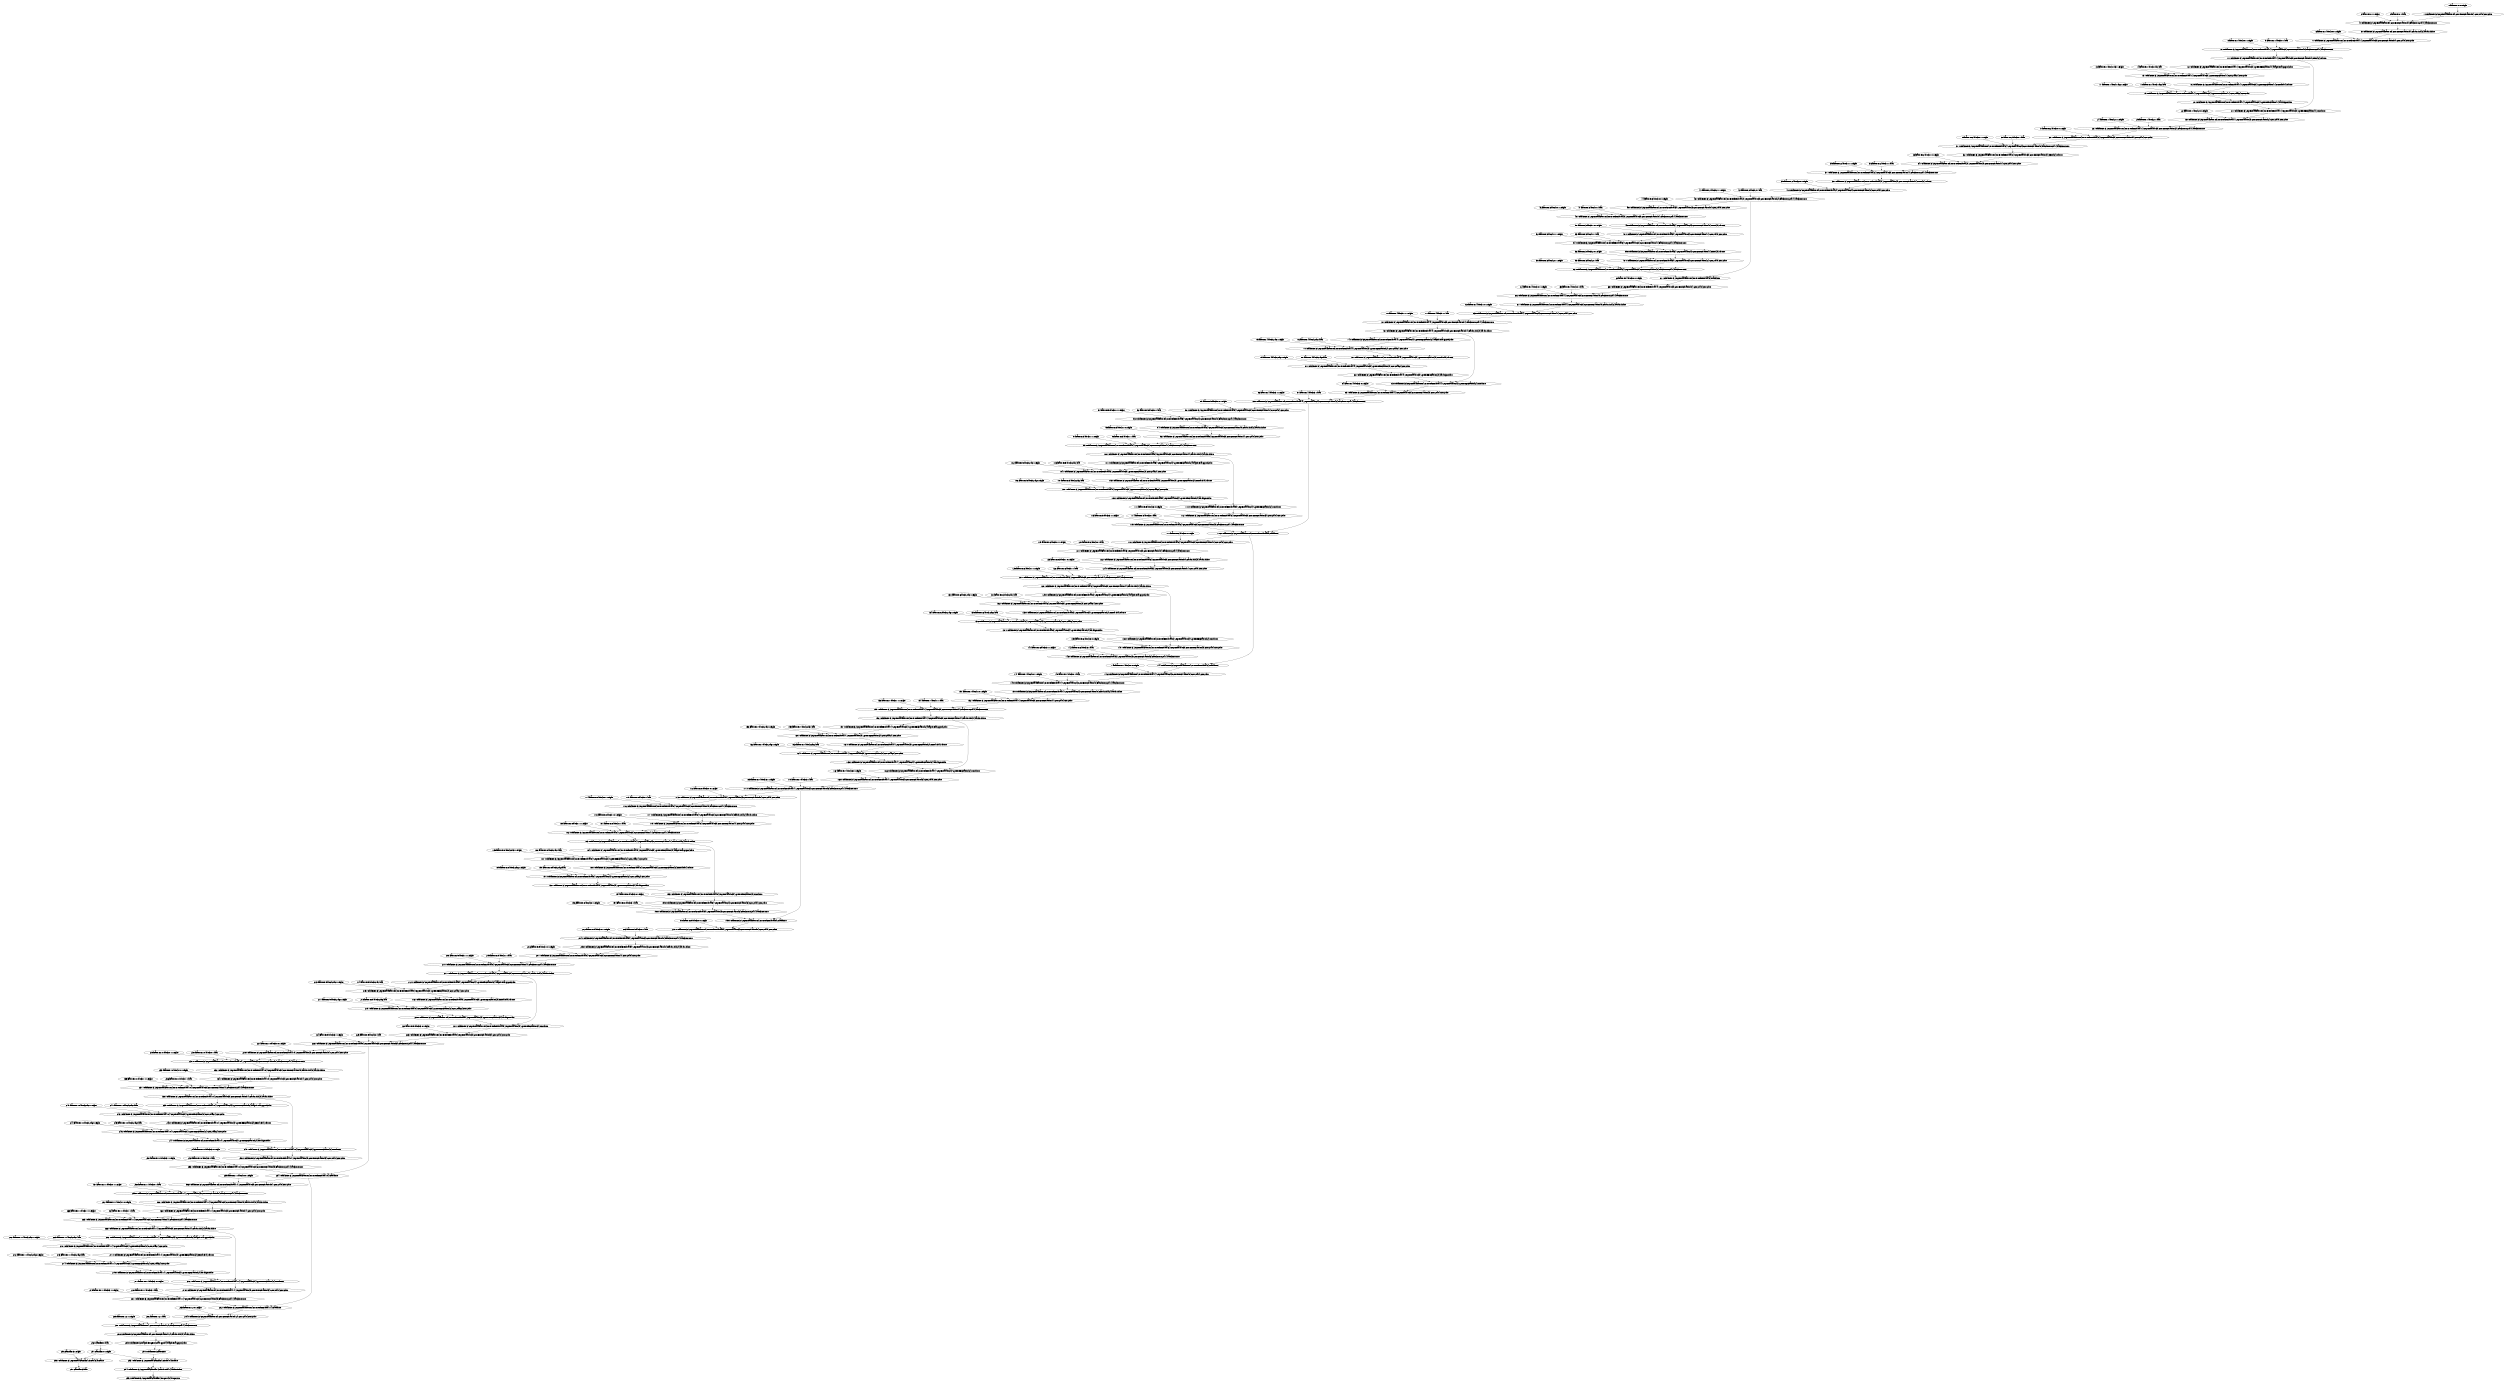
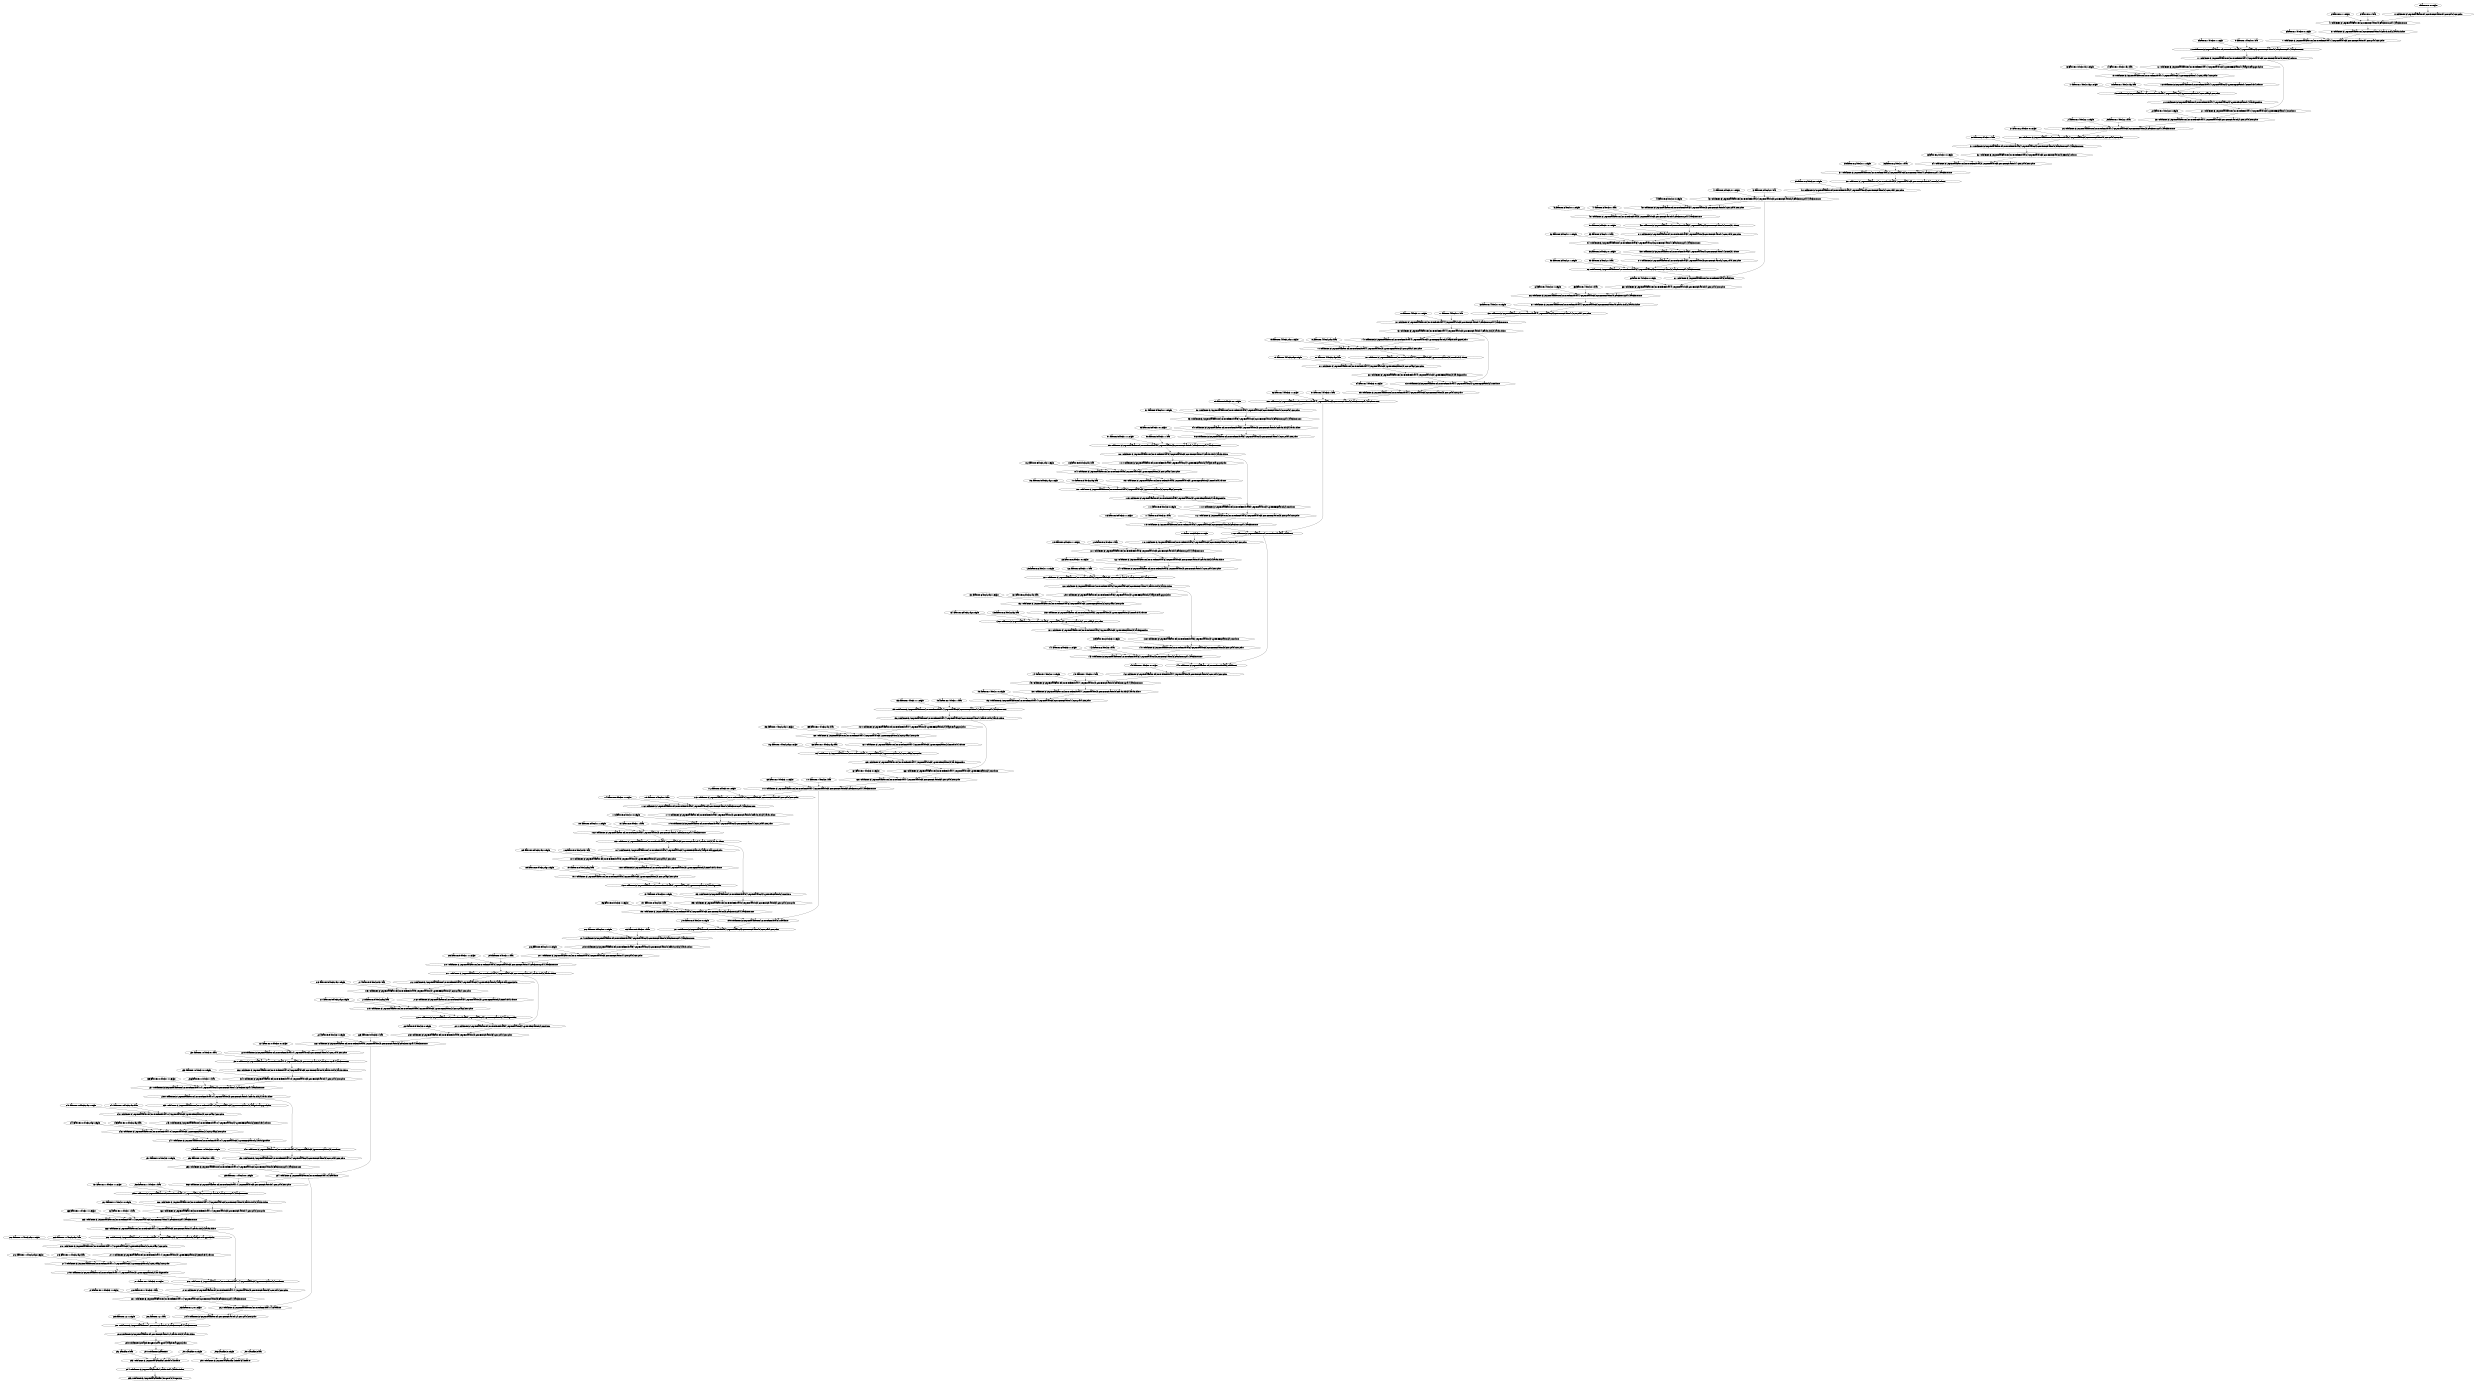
(1975, 138) -> none
(1149, 410) -> none
(164, 1053) -> none
(100, 1347) -> (139, 1356)
(79, 1365) -> (240, 1356)
